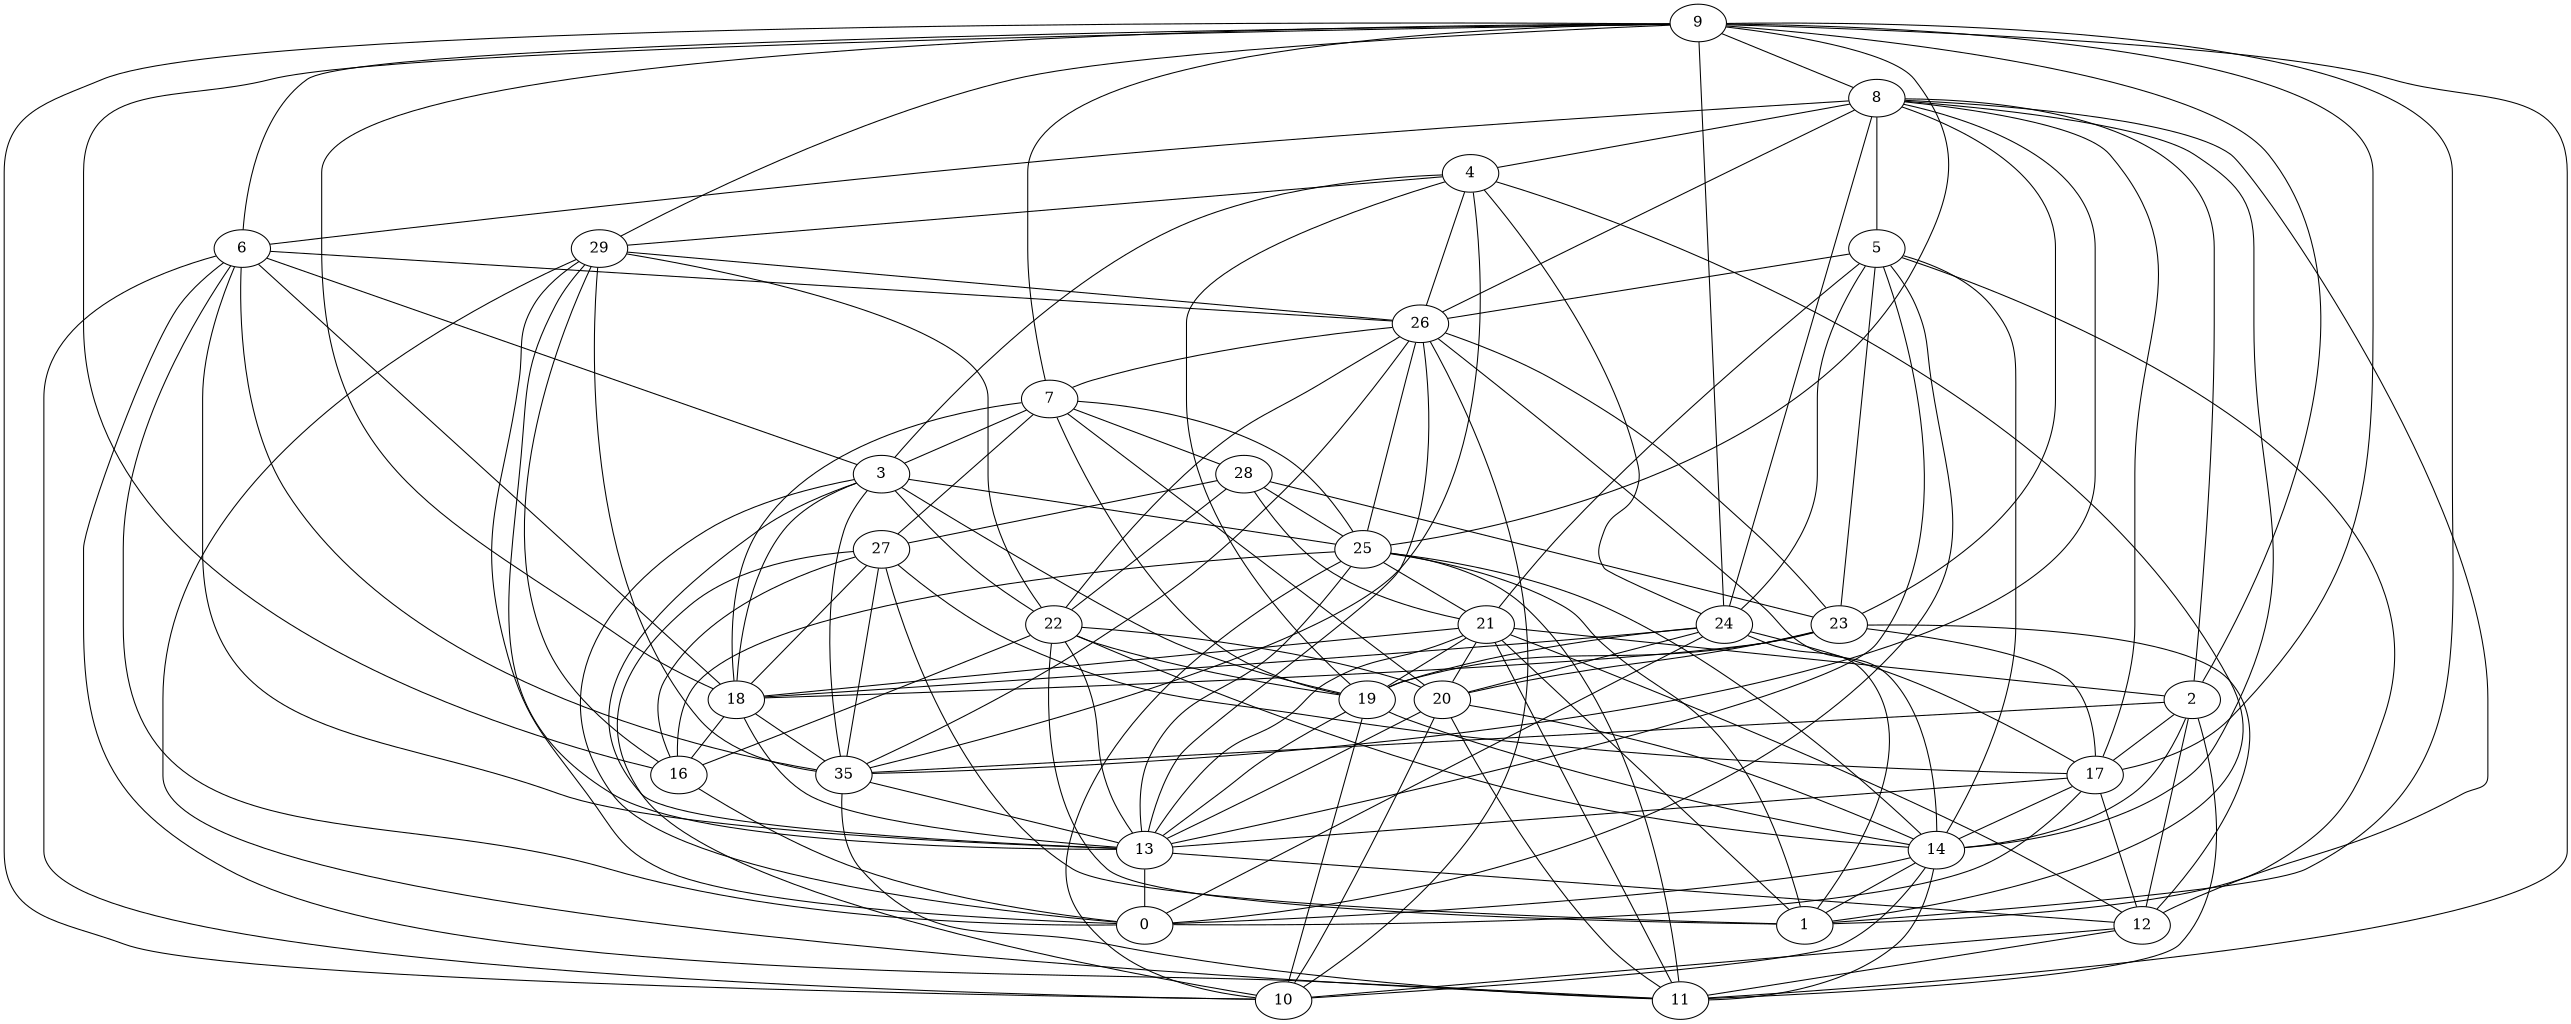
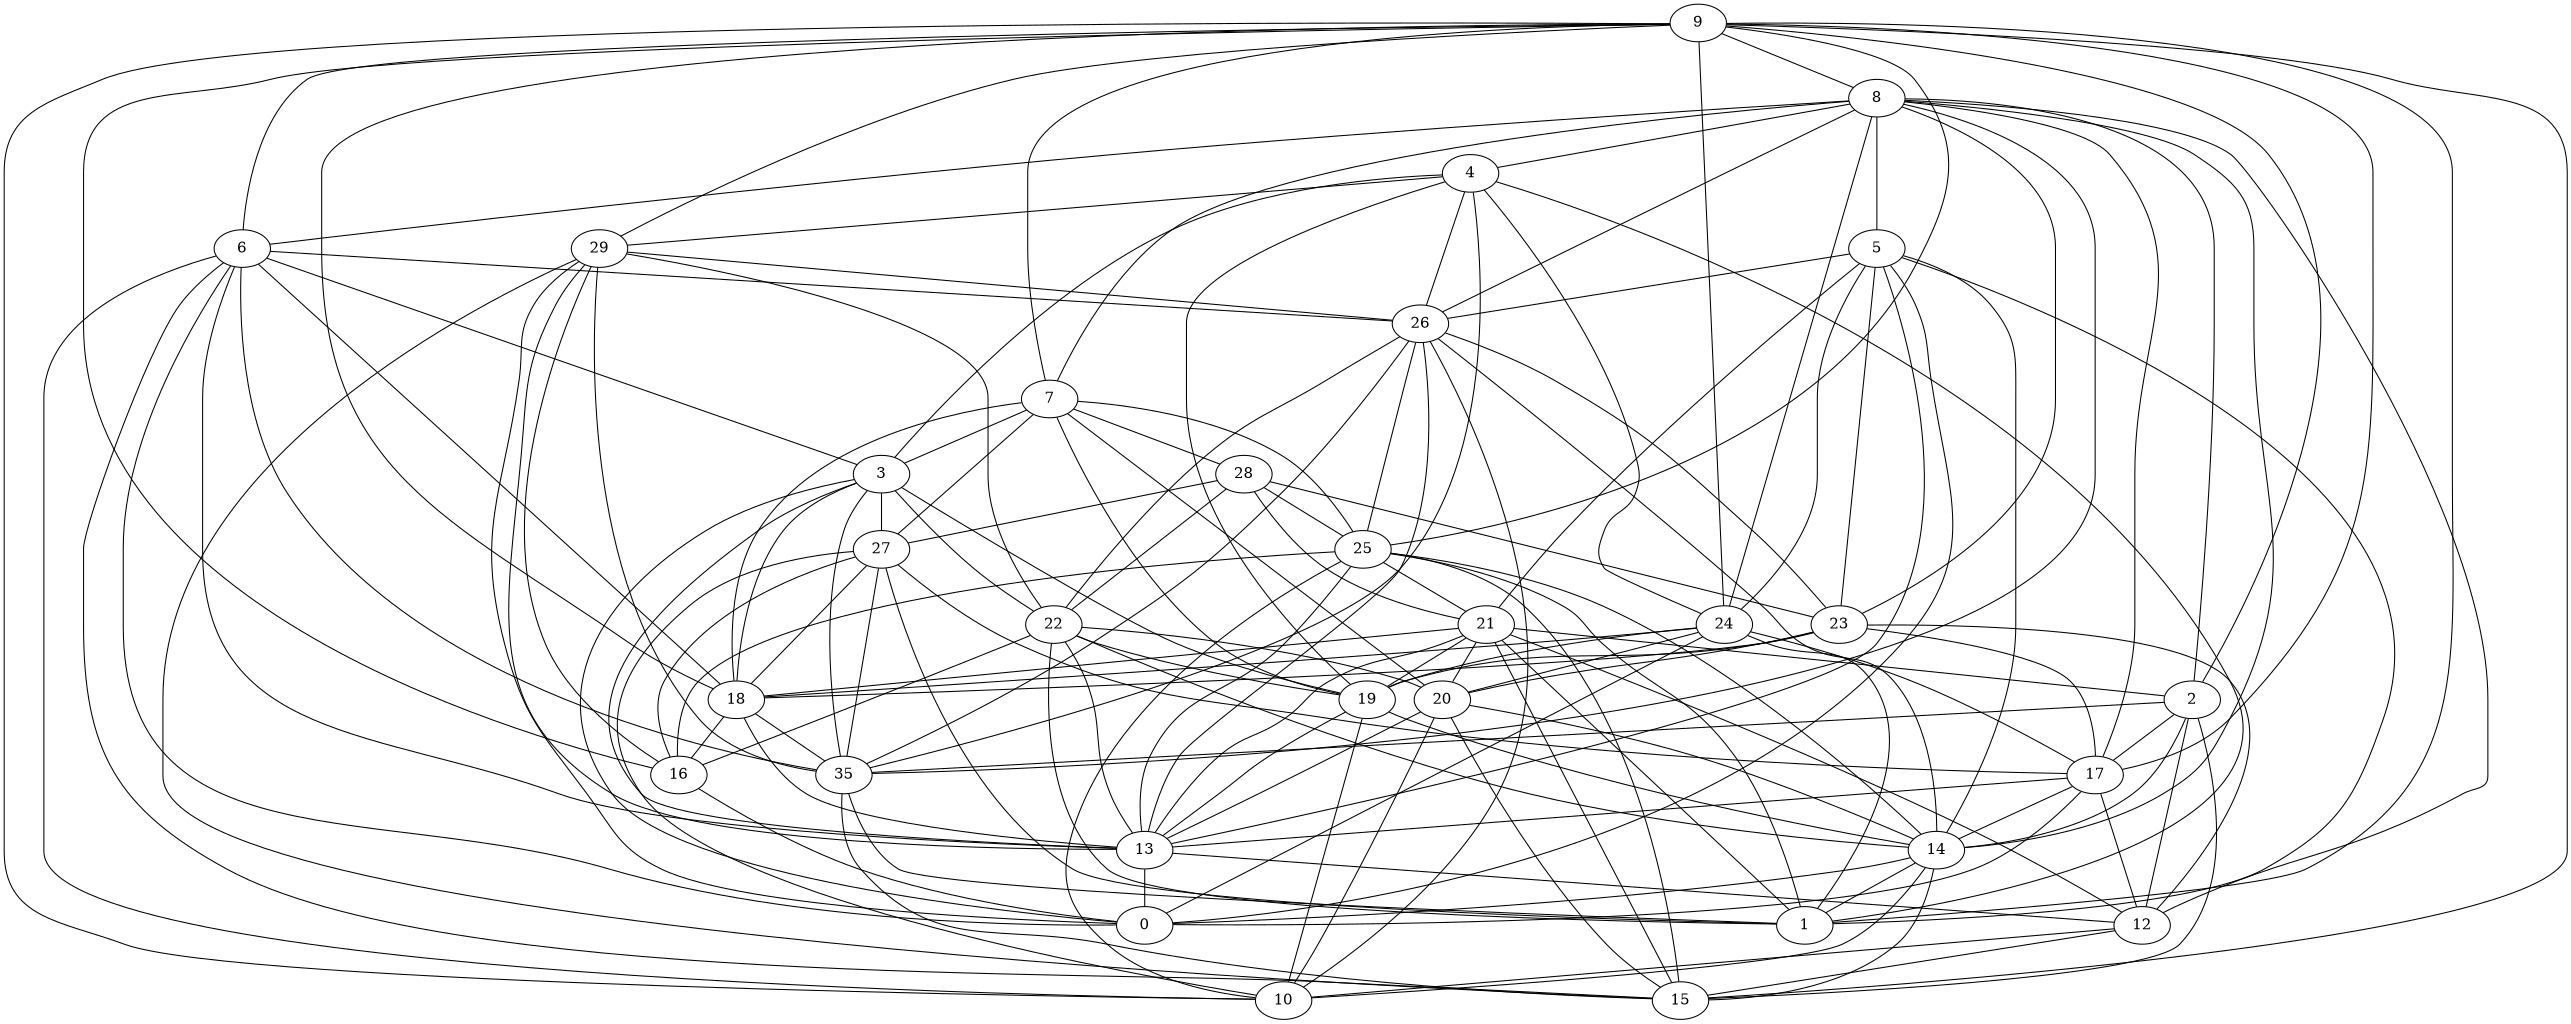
(1231, 349) -> (1410, 156)
(1122, 512) -> (882, 512)
(994, 813) -> (1121, 893)
(1681, 1001) -> (1681, 1001)
